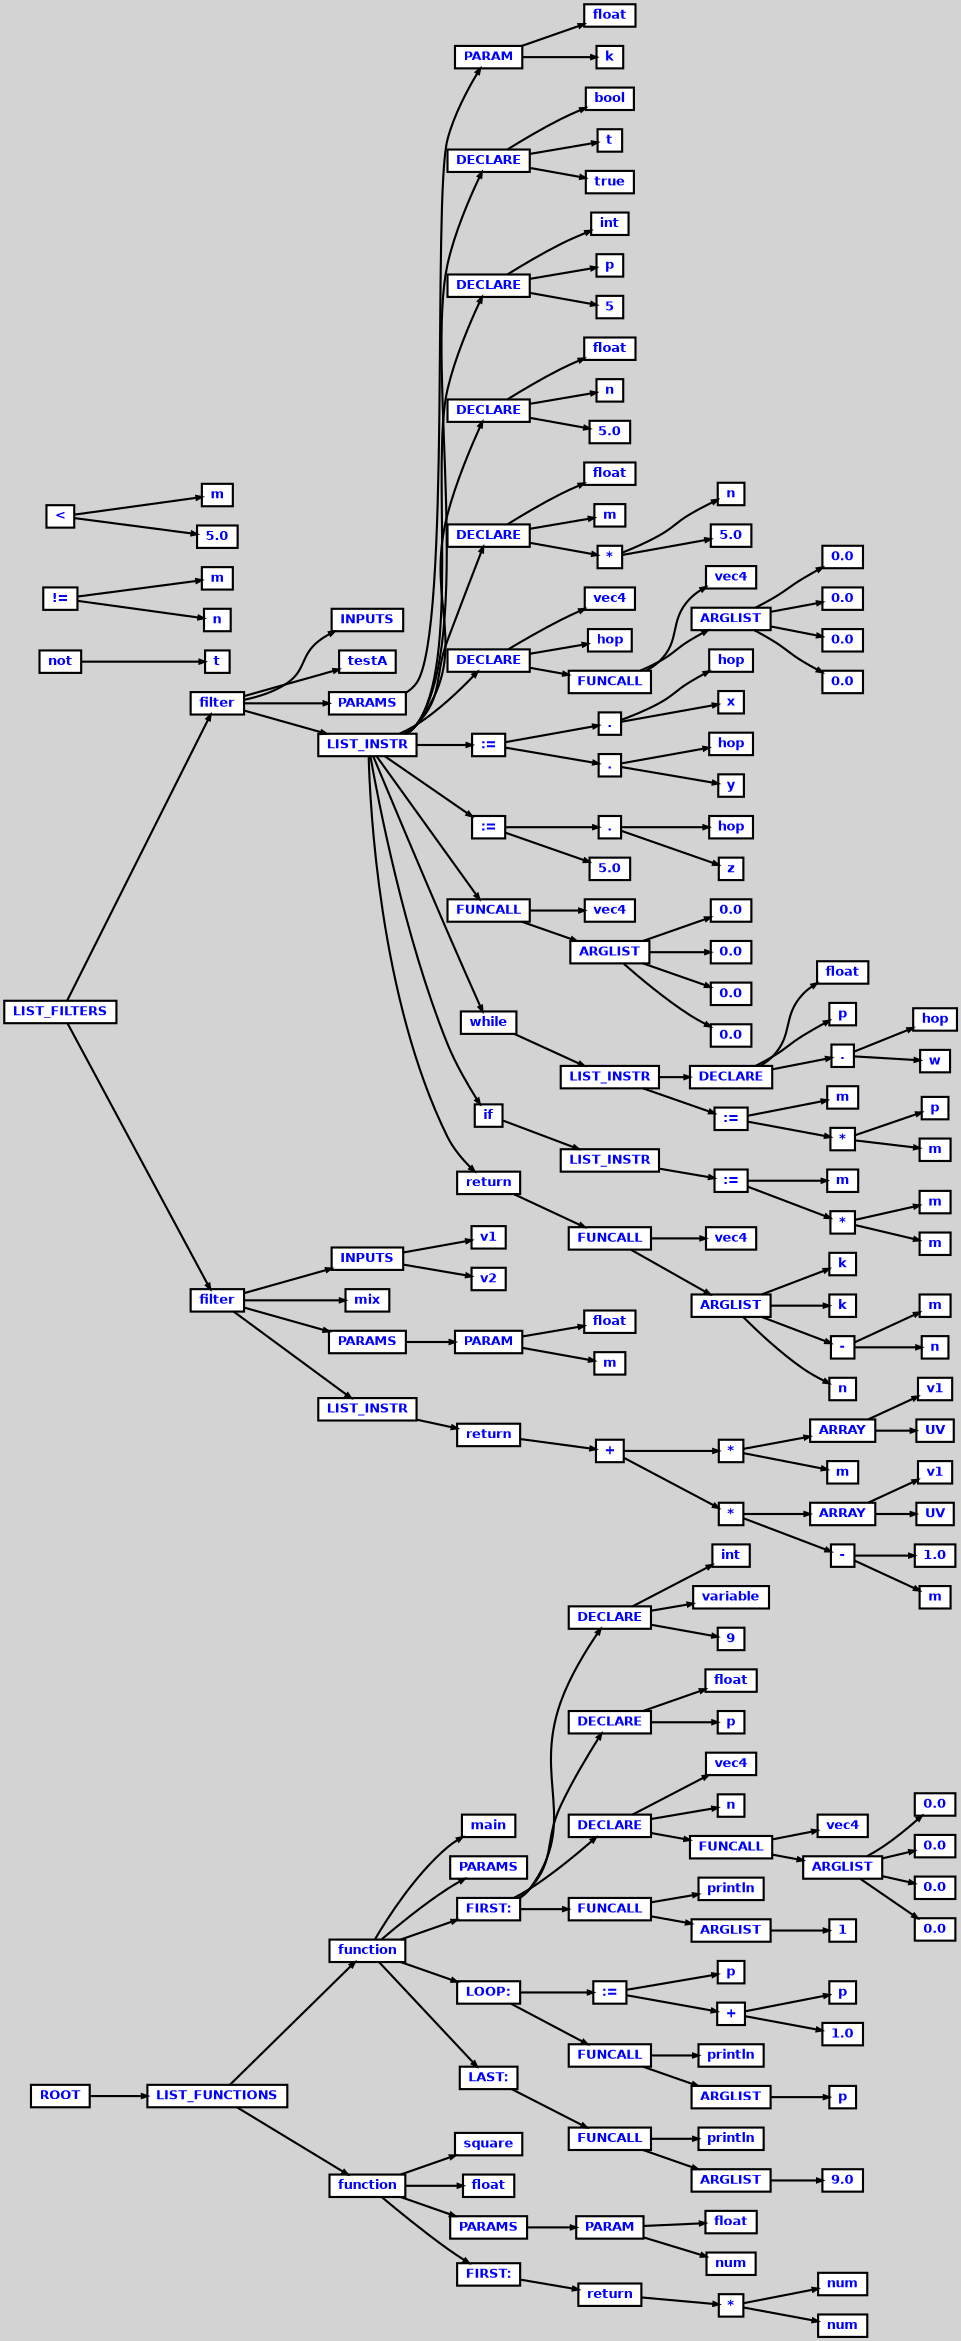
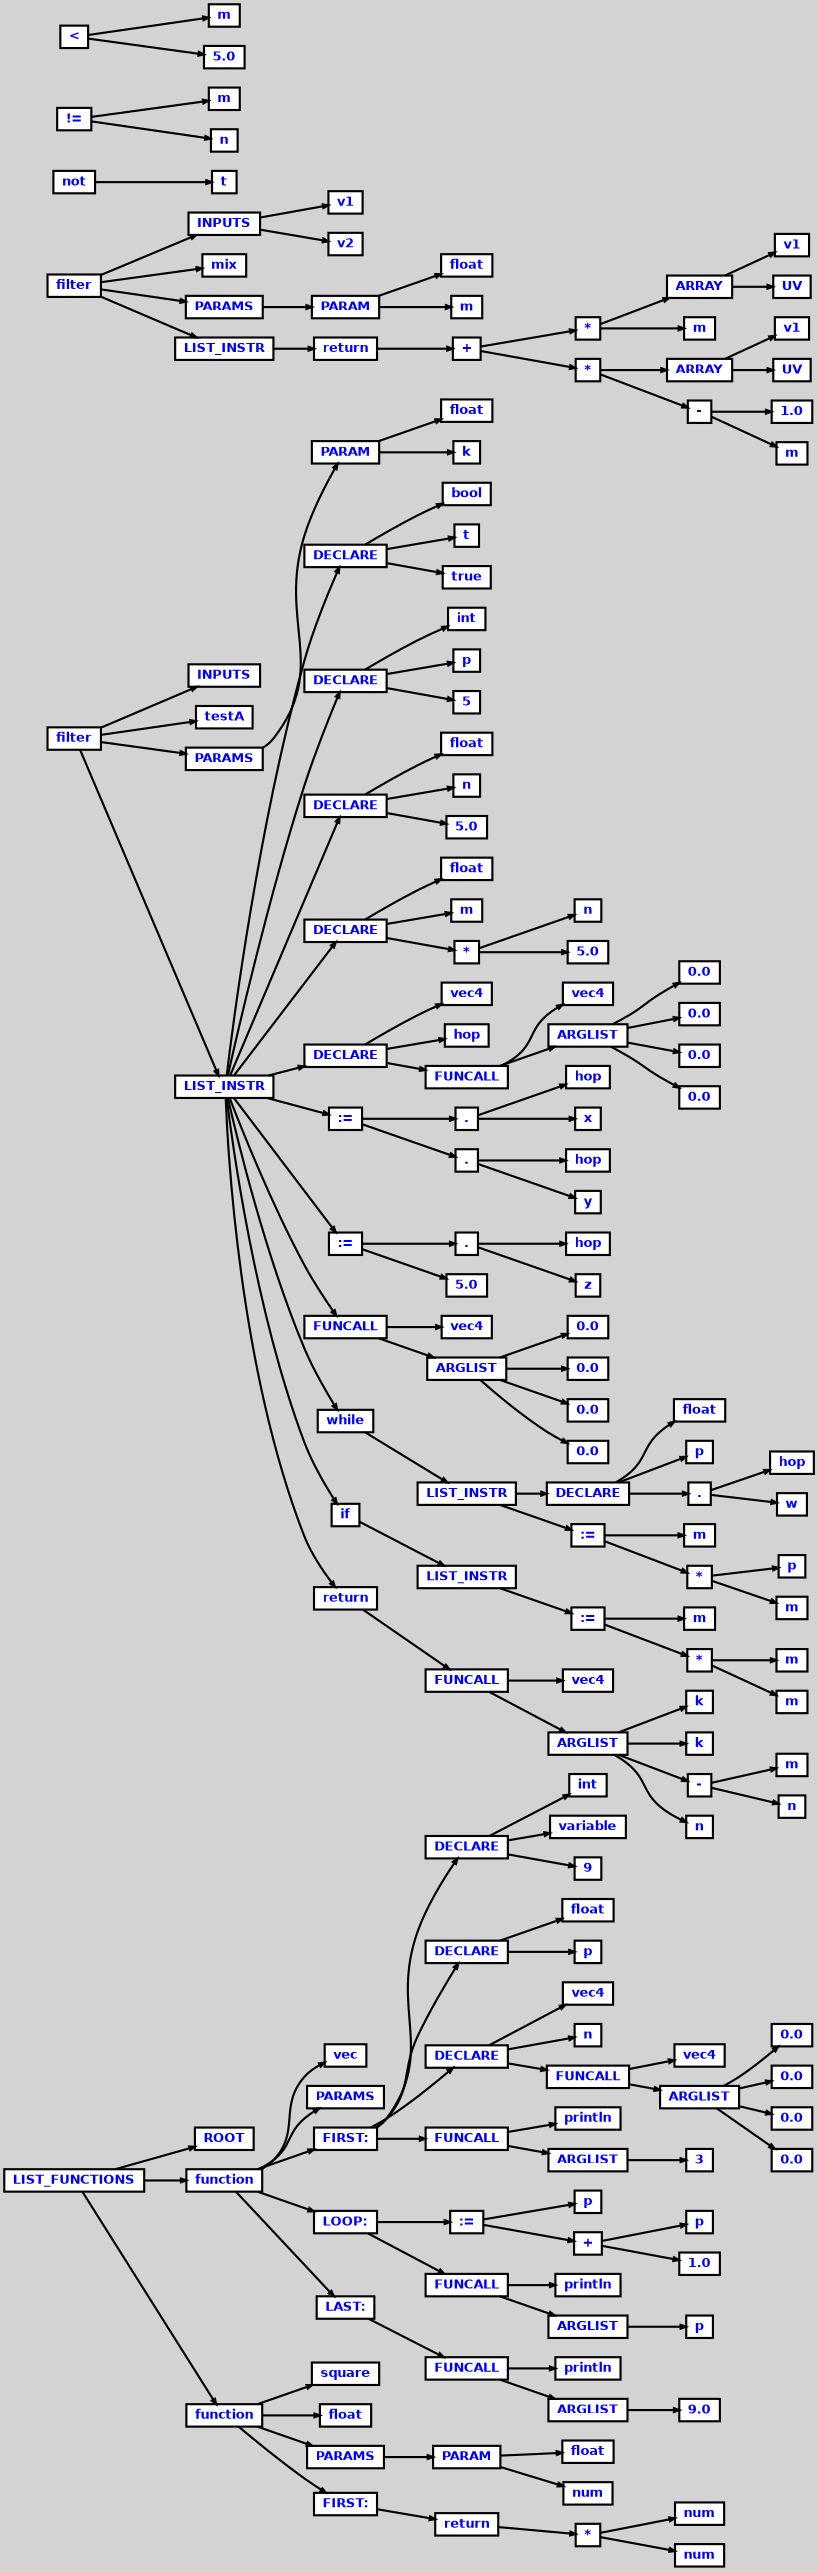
(60, 1012) -> none
(489, 1826) -> (346, 2055)
(843, 1931) -> (700, 2160)
(116, 2096) -> (153, 2159)
